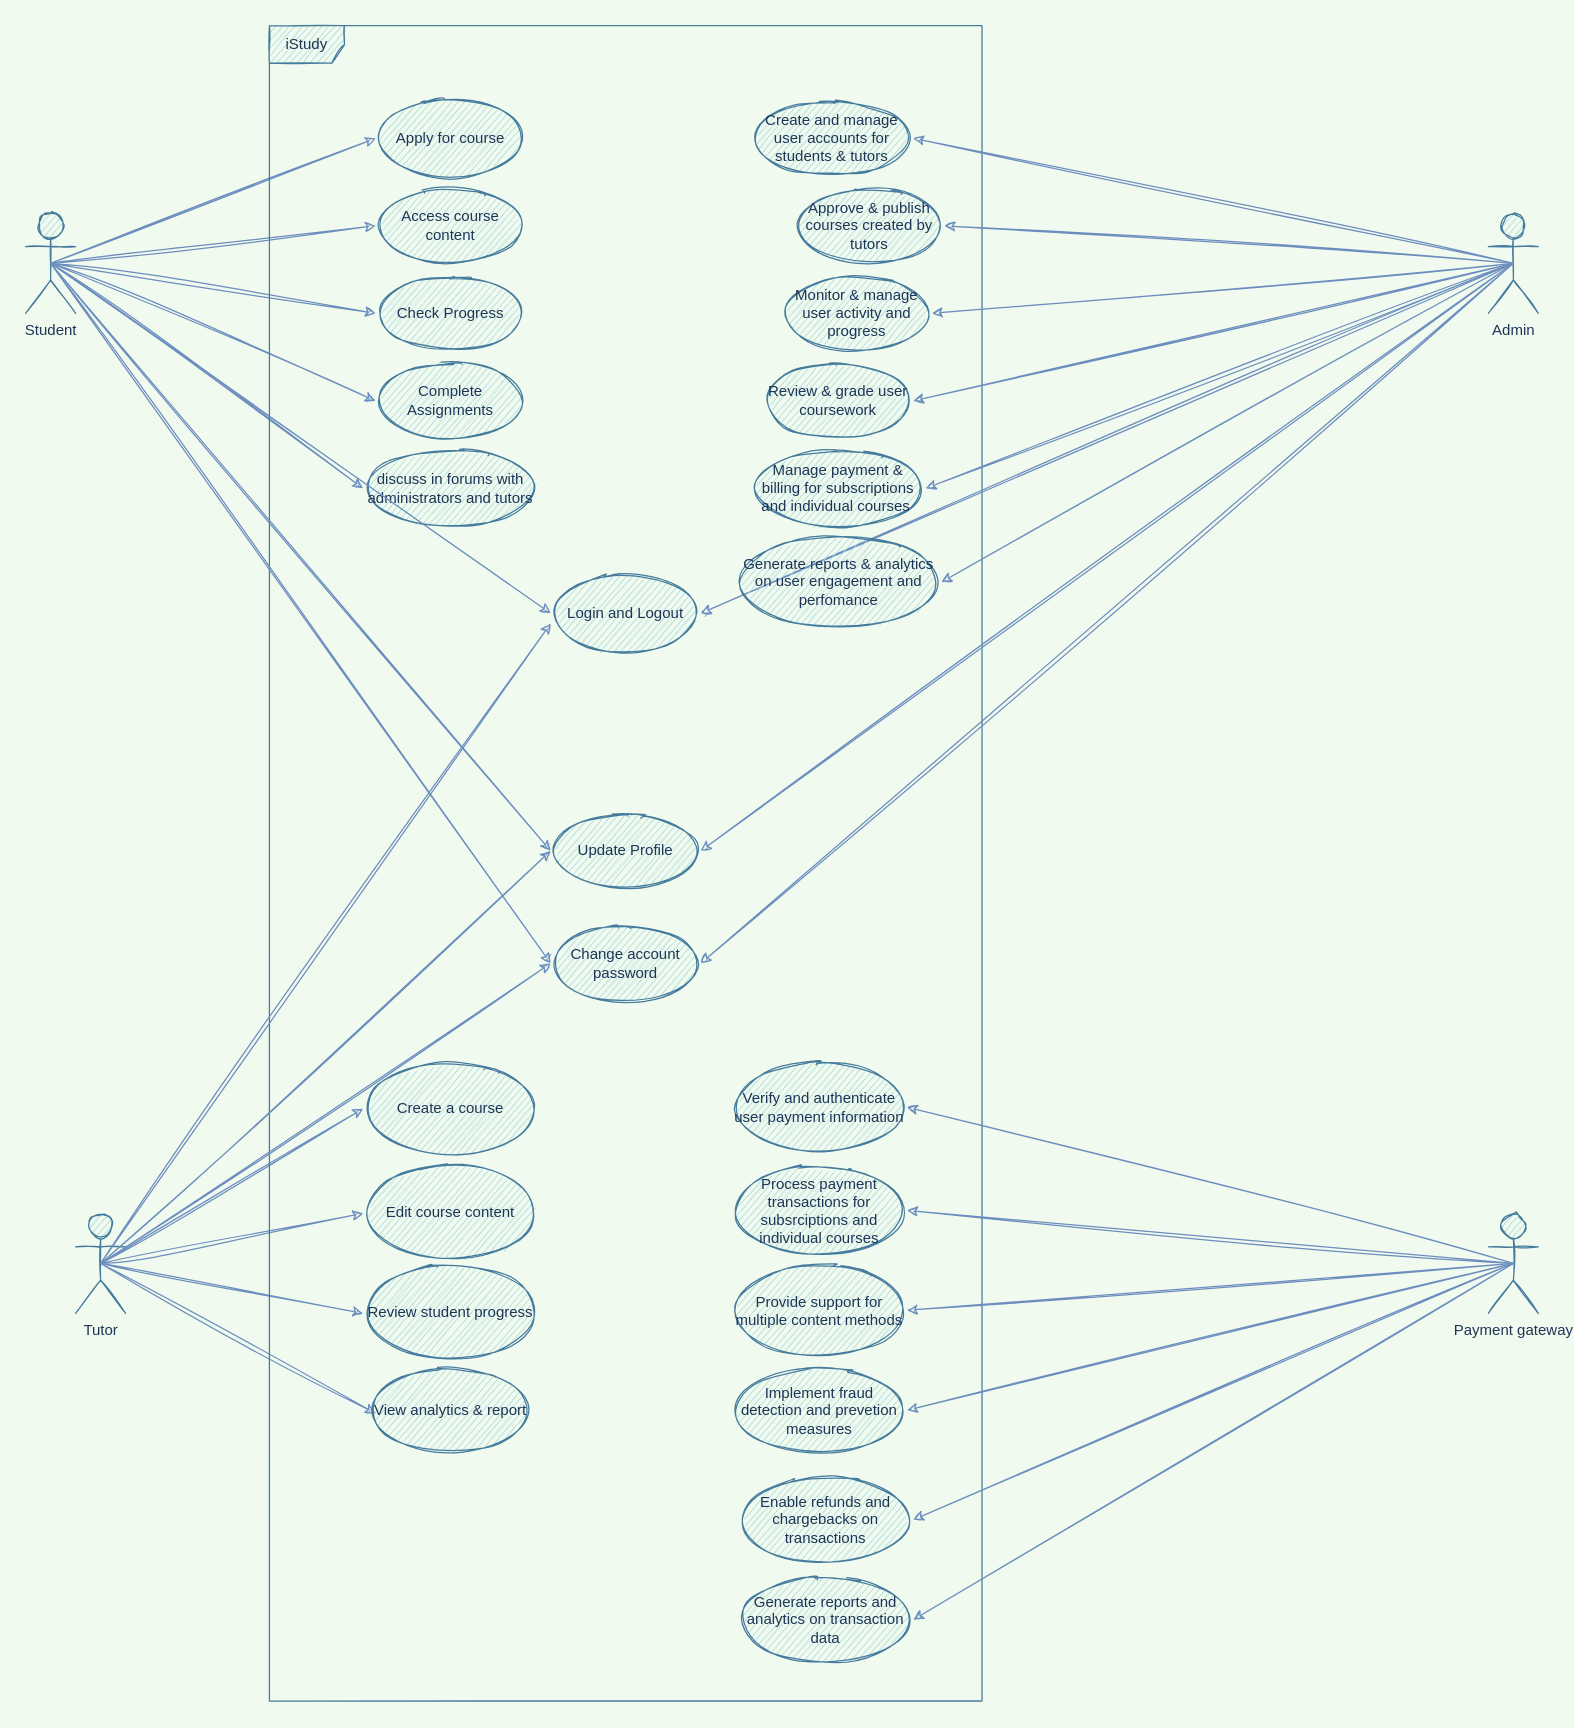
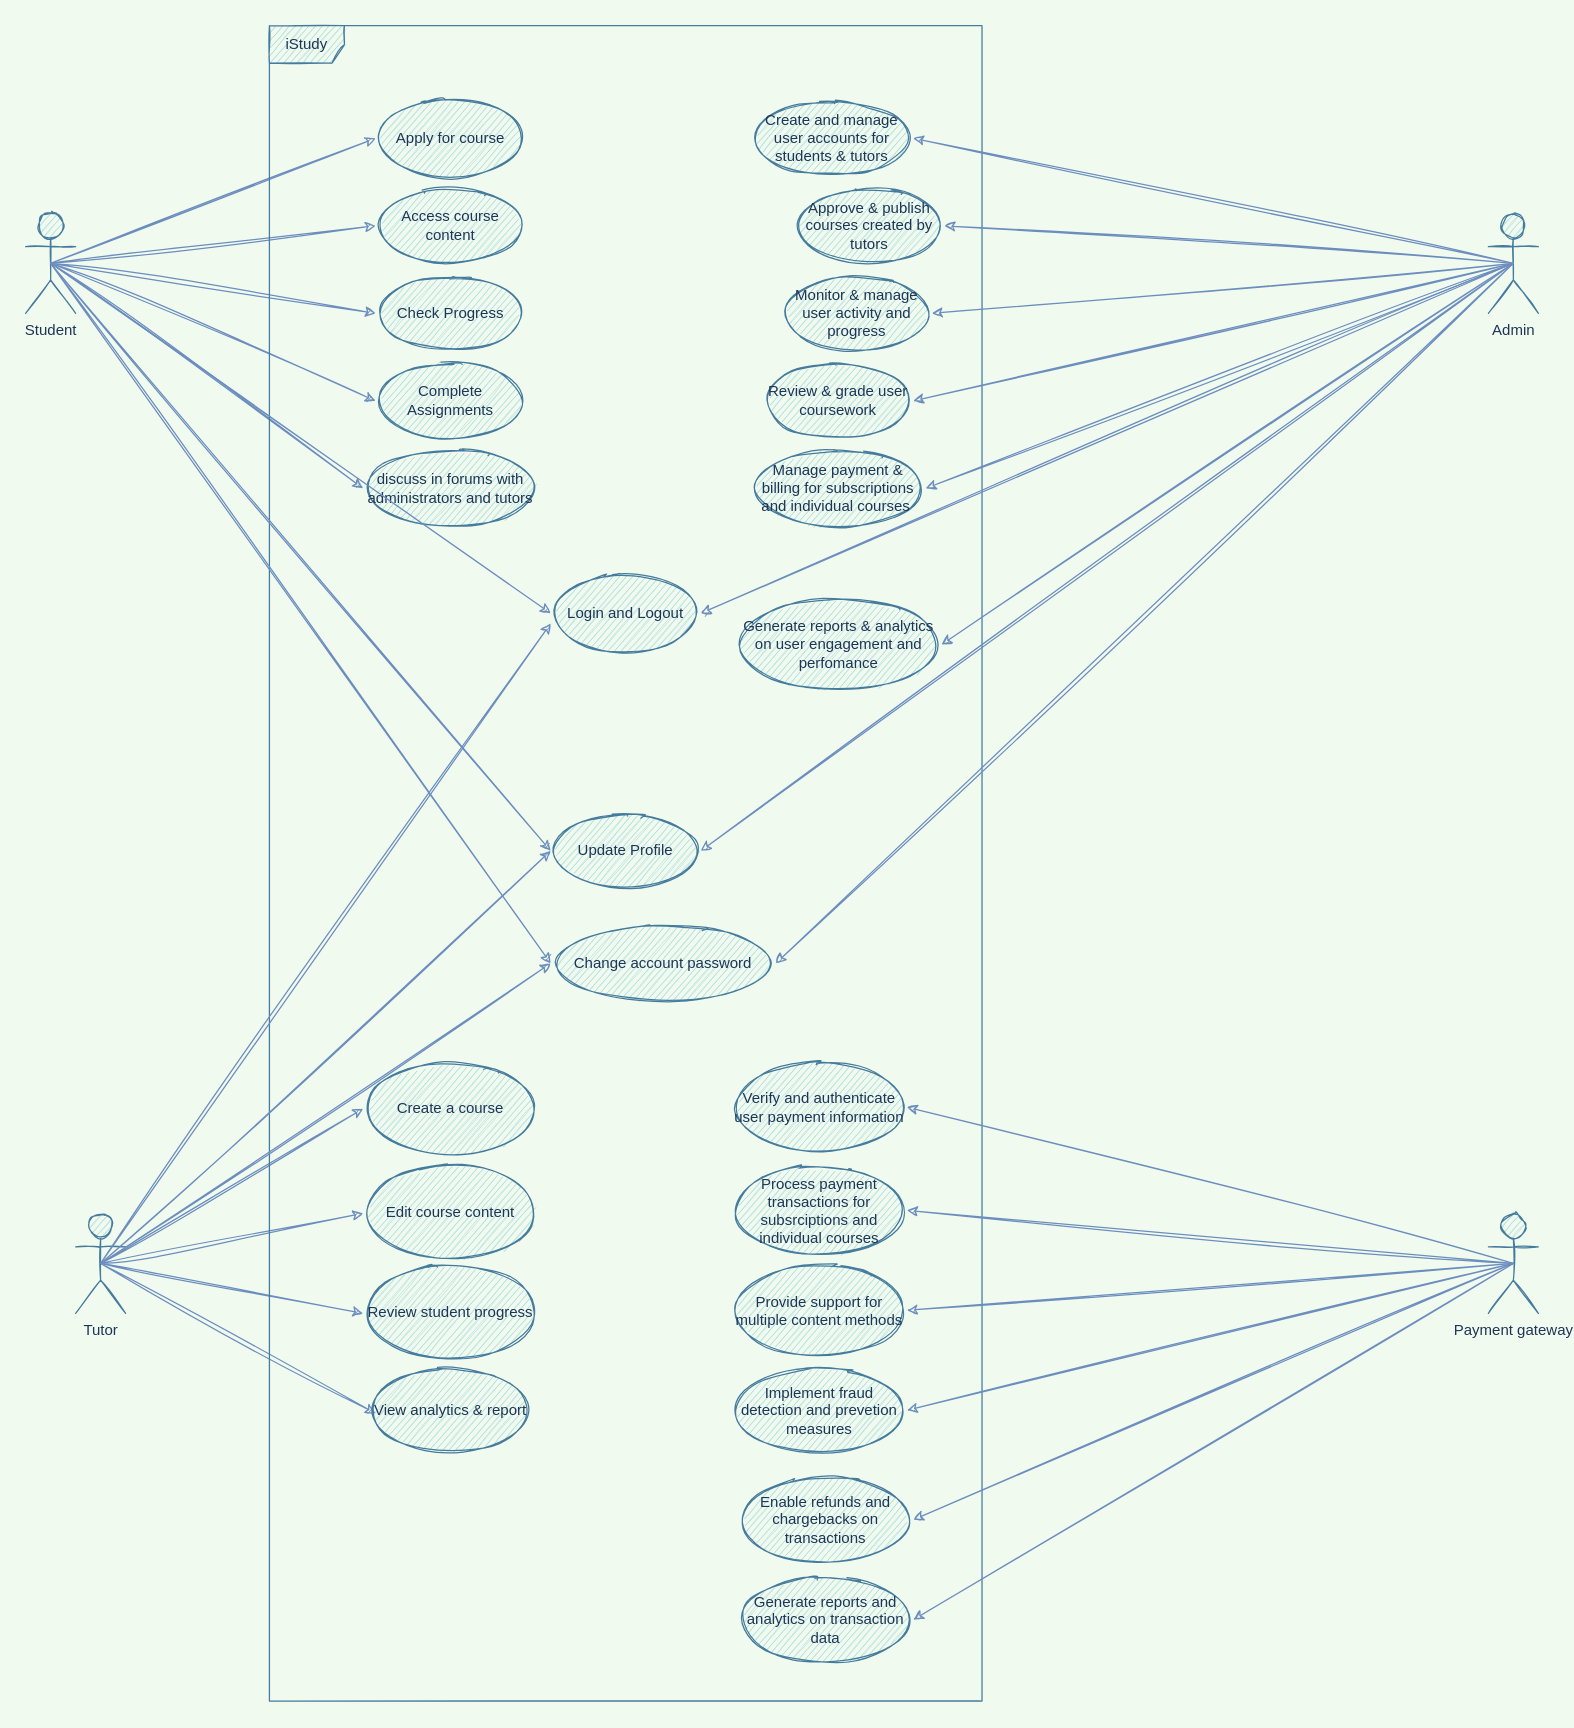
(838, 582) -> (838, 644)
(626, 963) -> (663, 963)
